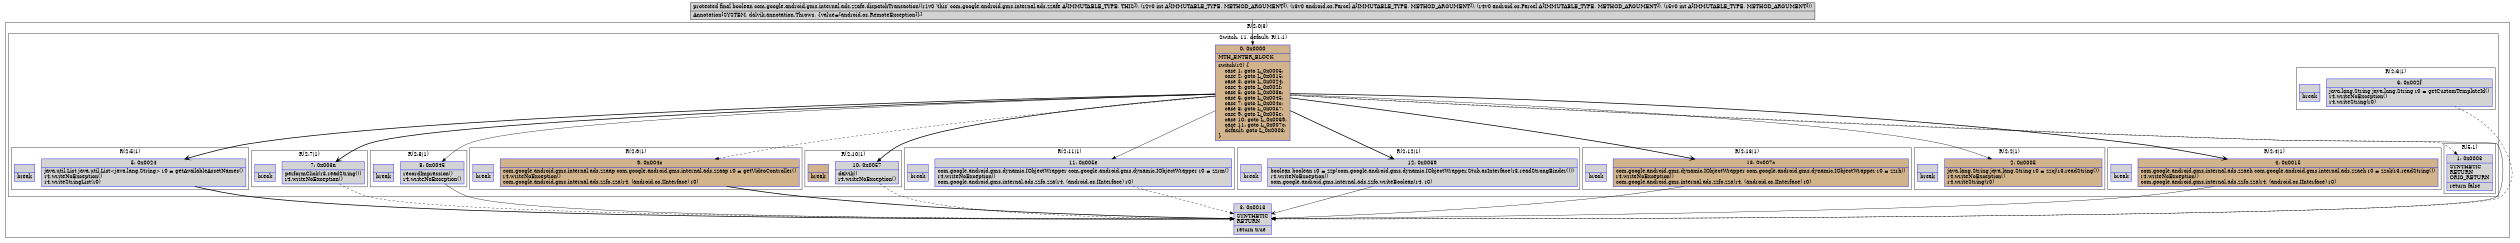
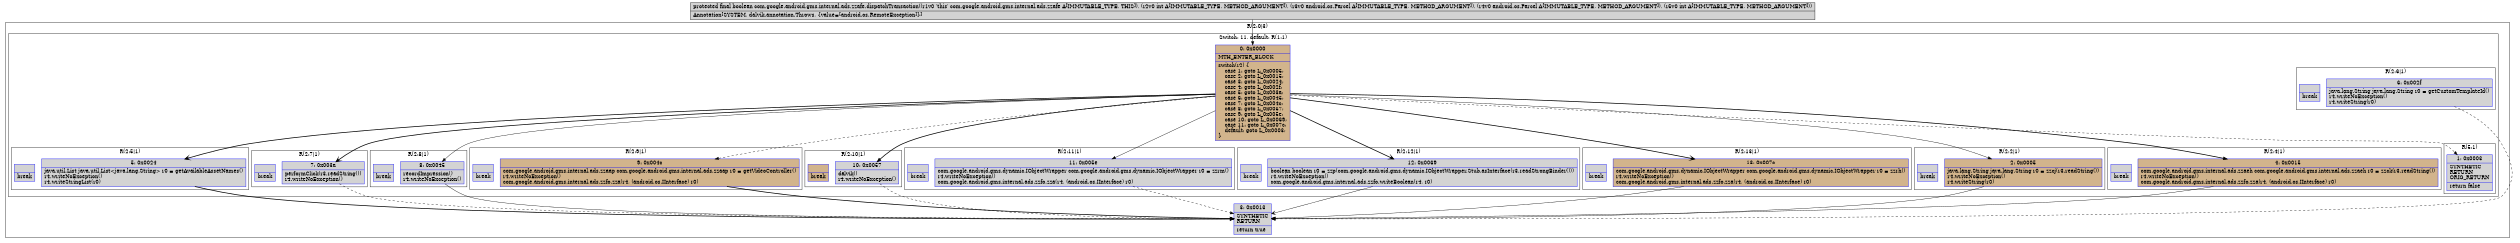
(1758, 111) -> (1758, 111)
(2503, 177) -> (1808, 208)
